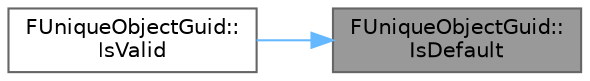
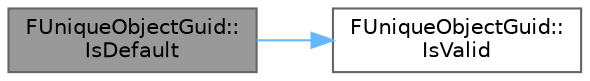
(284, 40) -> (284, 40)
